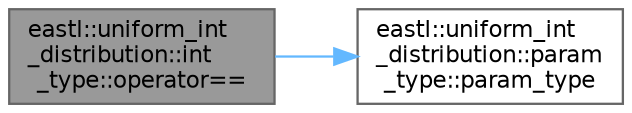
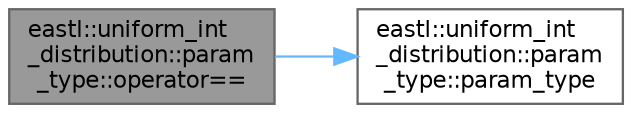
(142, 57) -> (142, 57)
